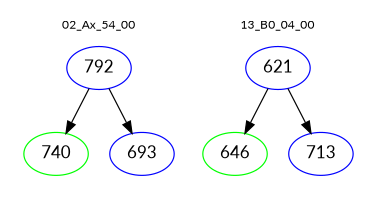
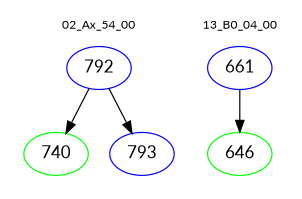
(278, 68) -> (240, 68)
(142, 154) -> (142, 154)
(321, 154) -> none
